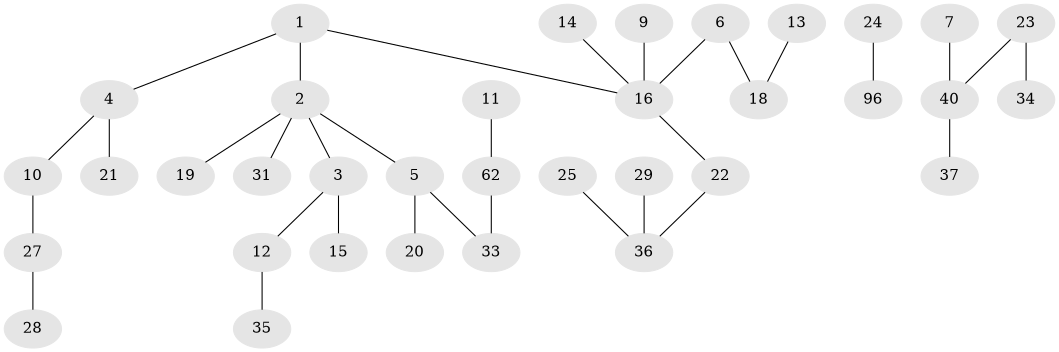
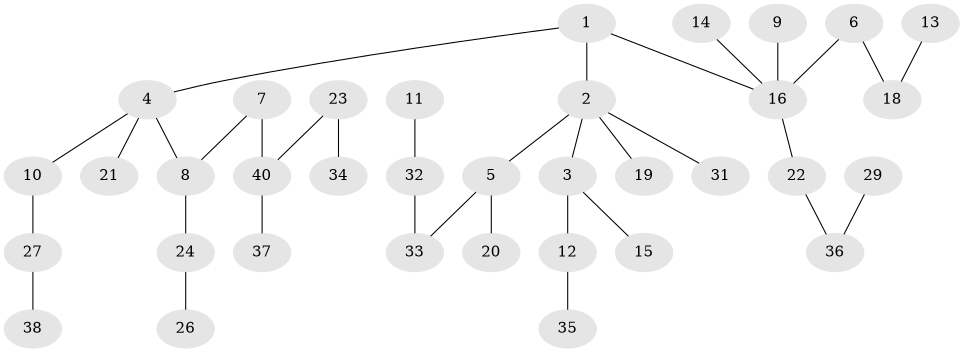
(873, 100) -> (186, 329)
none -> (186, 176)
(491, 176) -> (415, 176)
(568, 176) -> none
(33, 329) -> (33, 329)
